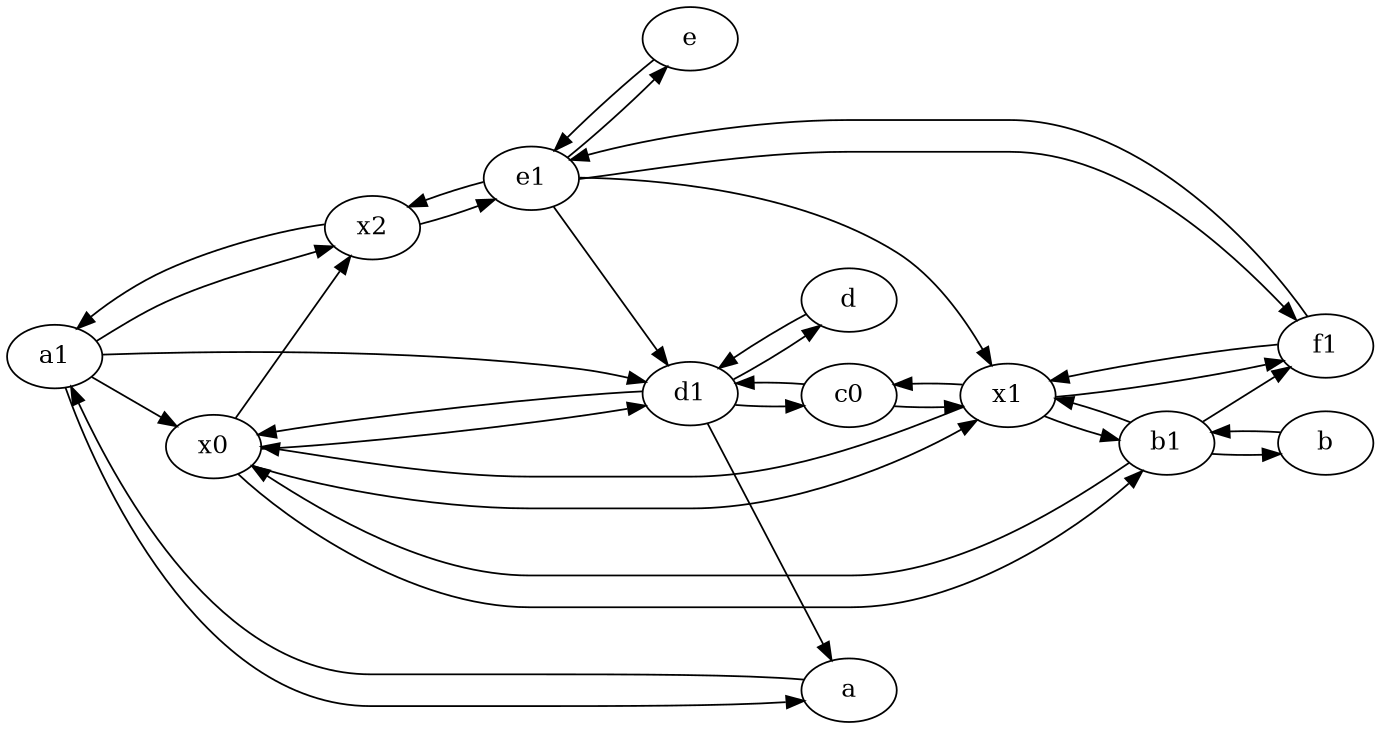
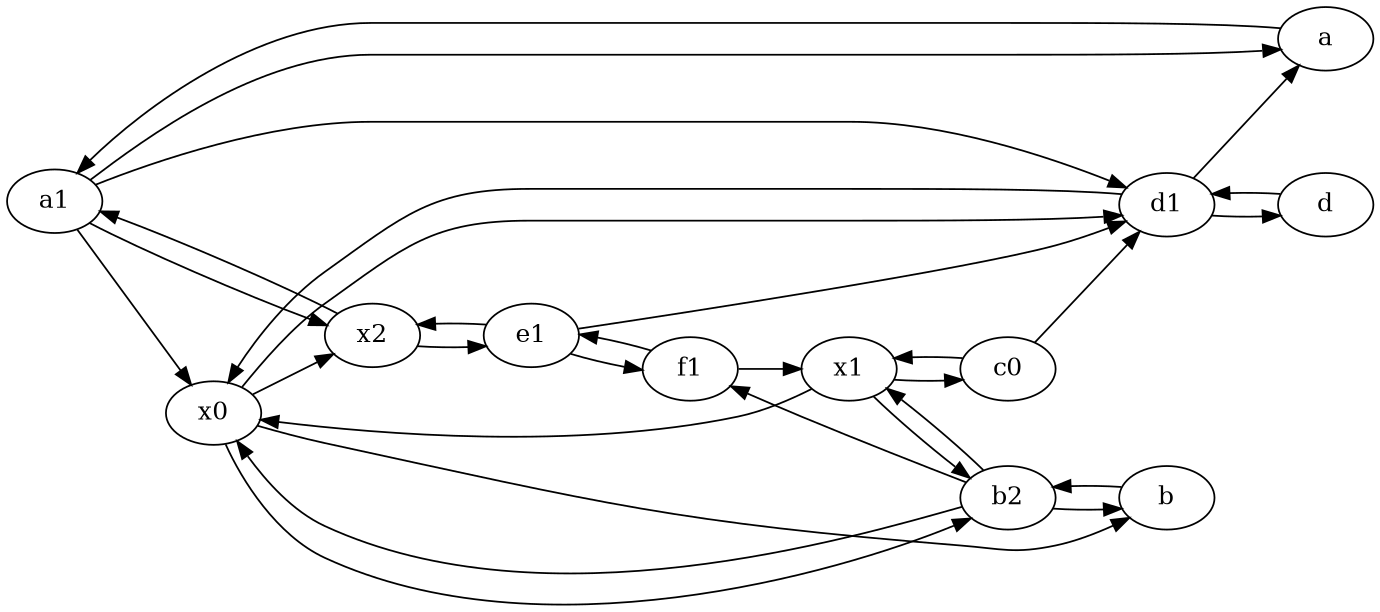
(690, 39) -> none
(806, 212) -> none
(1161, 383) -> none
(761, 406) -> none
(1167, 443) -> (1008, 498)
(612, 508) -> (684, 515)
